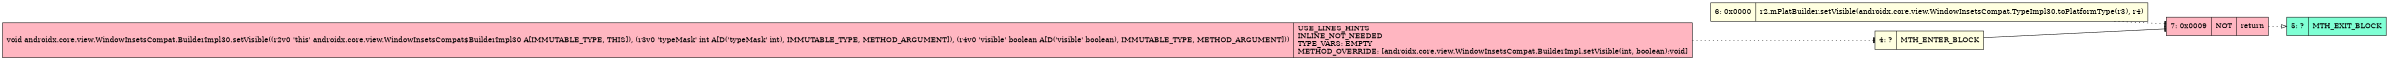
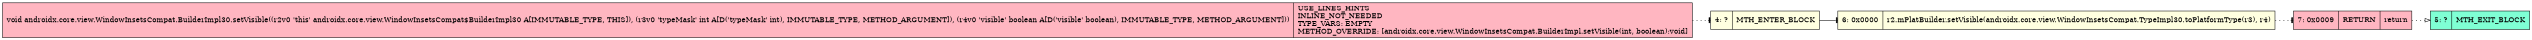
(2224, 26) -> (2359, 20)
(2074, 33) -> (1827, 20)
